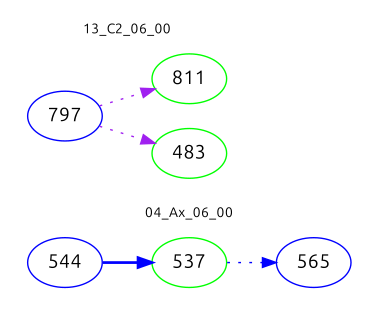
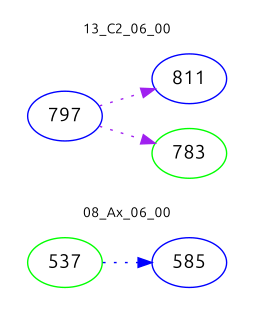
(189, 79) -> (189, 79)
(189, 153) -> (189, 153)
(189, 214) -> (127, 214)
(65, 263) -> none
(314, 263) -> (189, 263)
